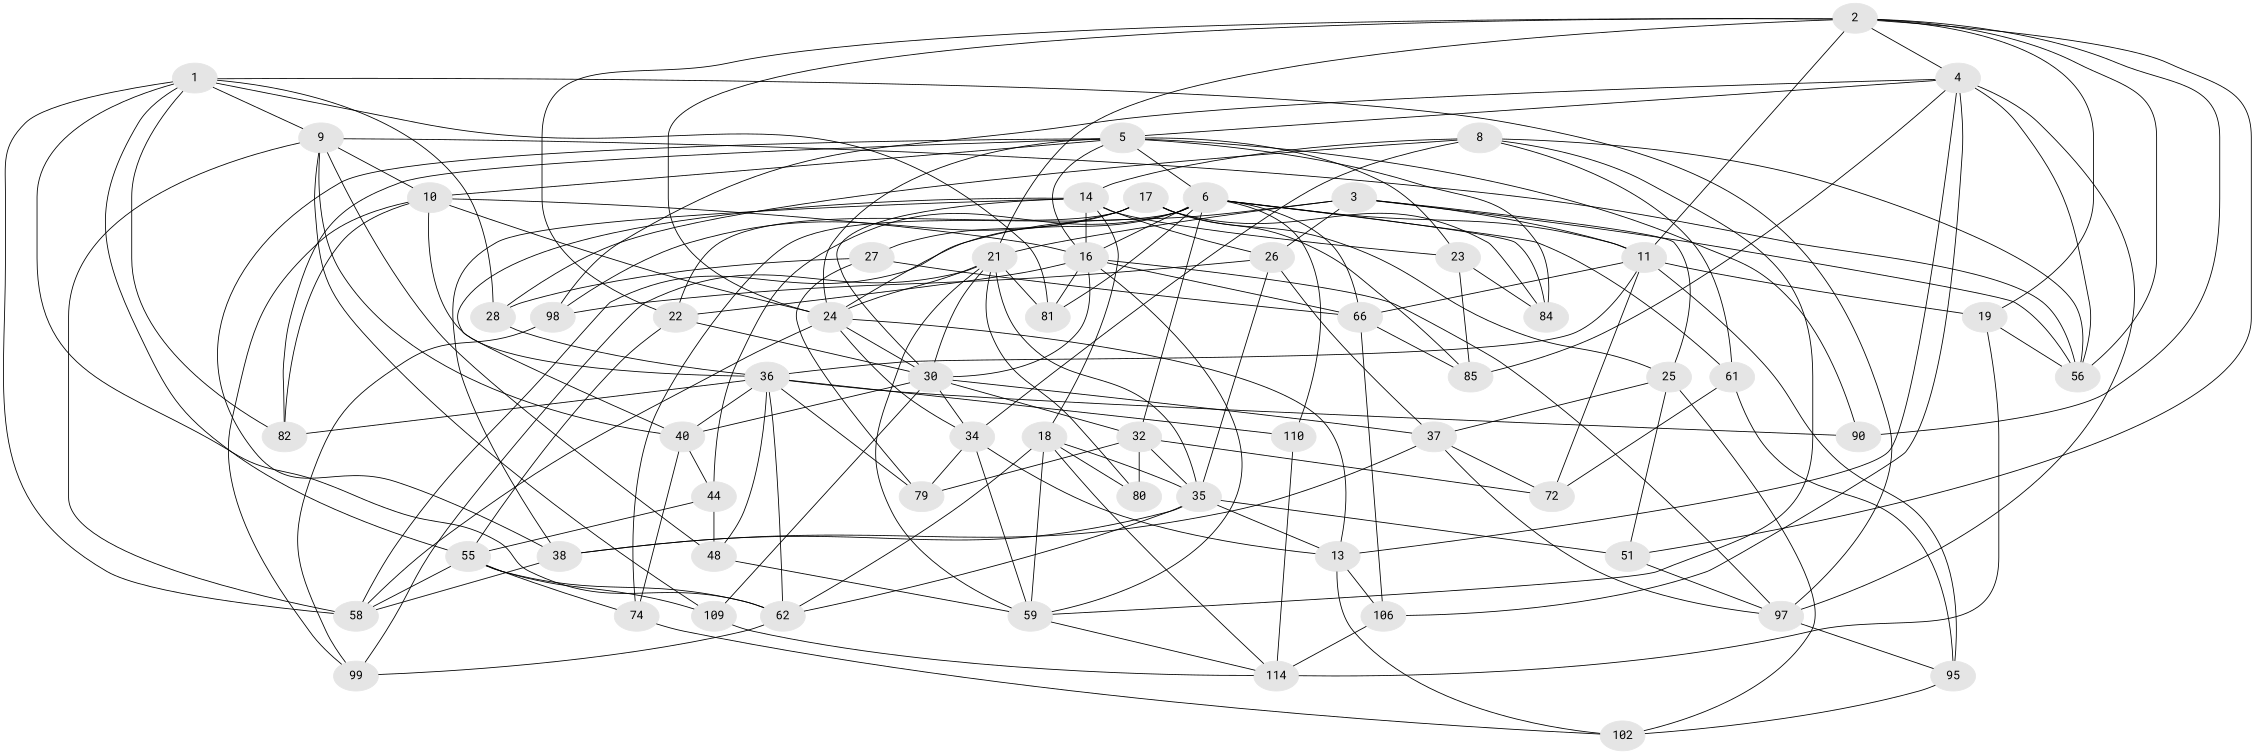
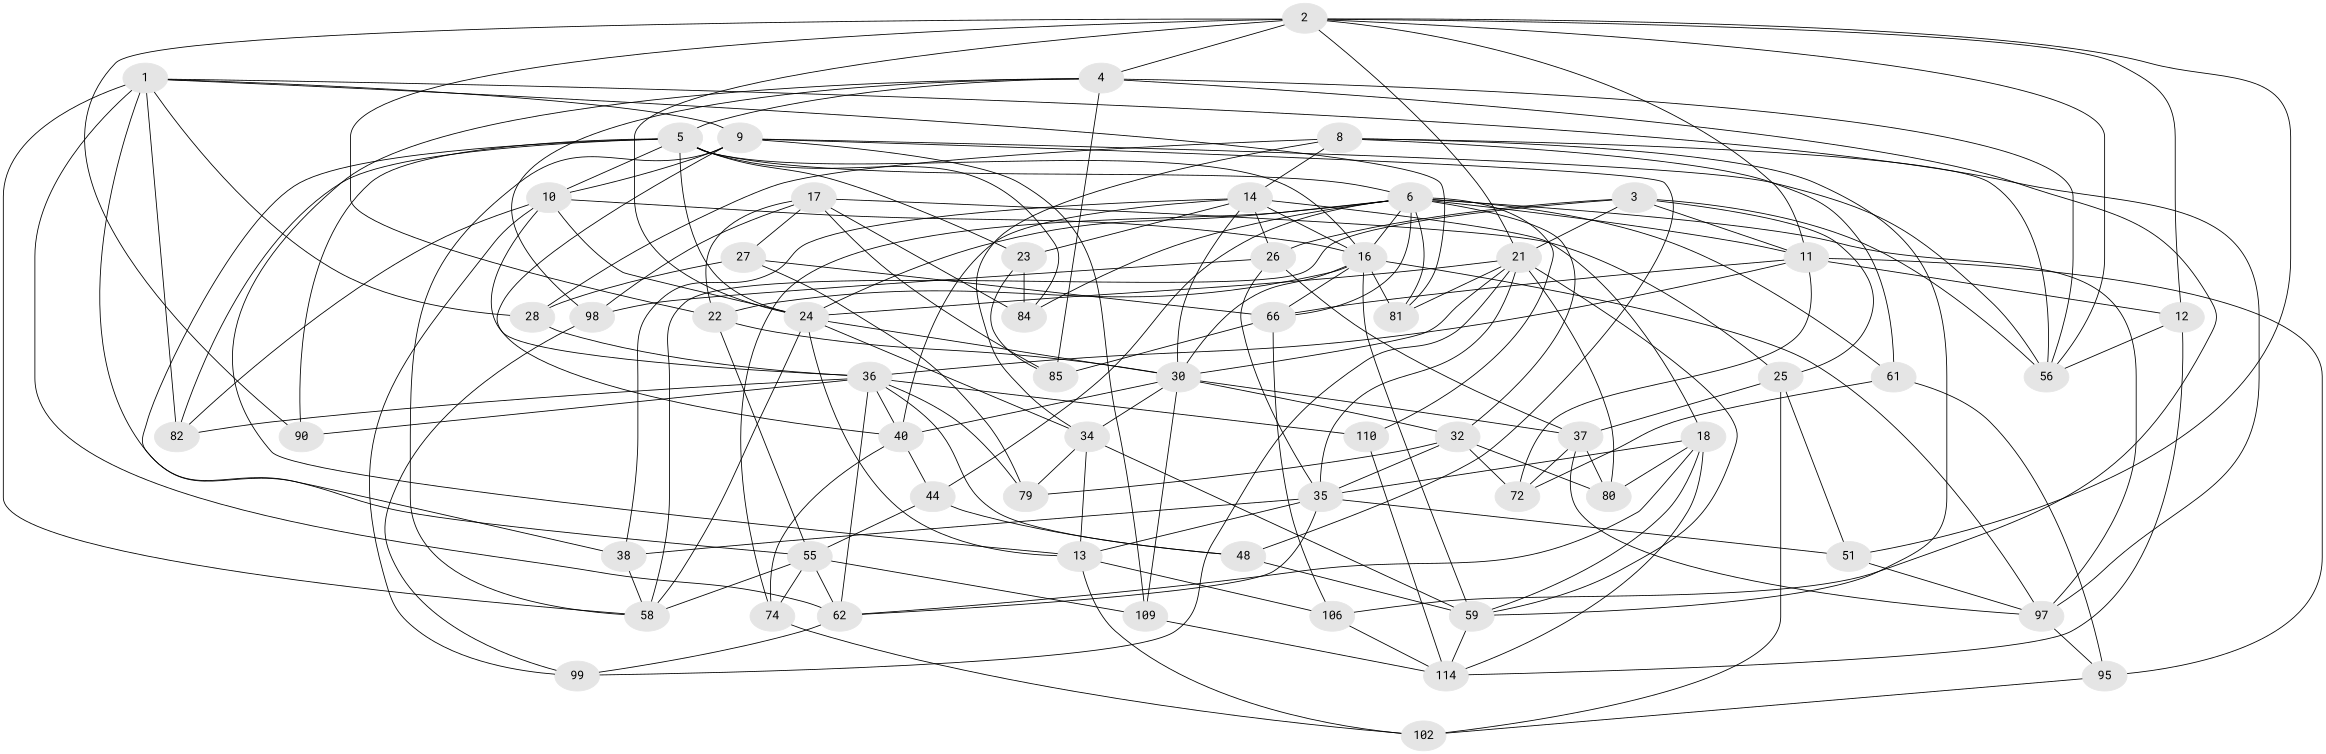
(1985, 317) -> (2182, 317)
(2113, 378) -> (1814, 238)
(1174, 521) -> (1595, 467)
